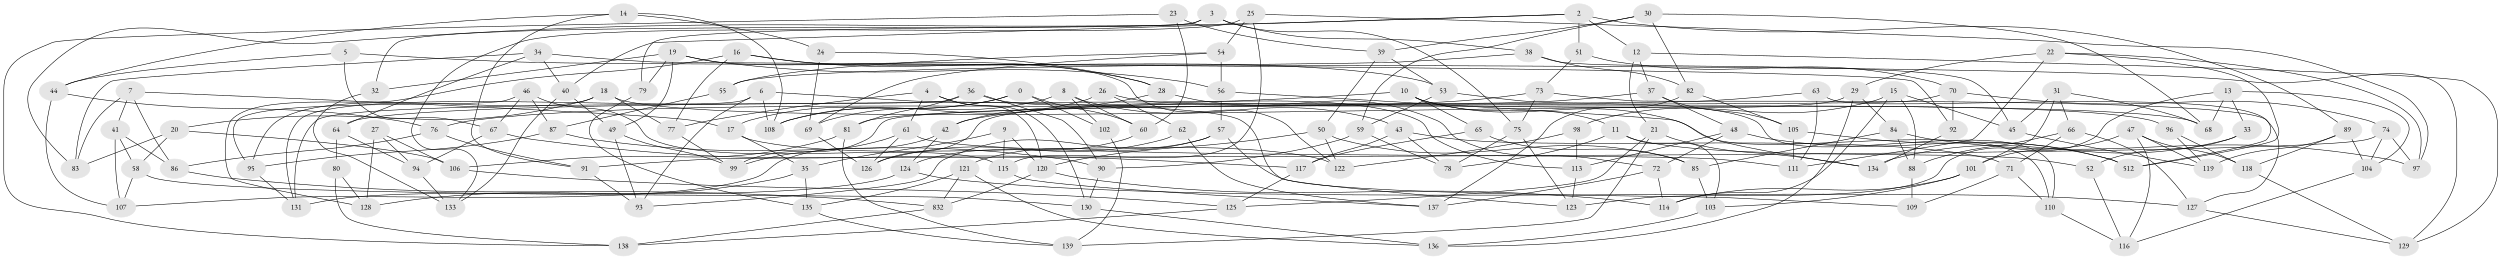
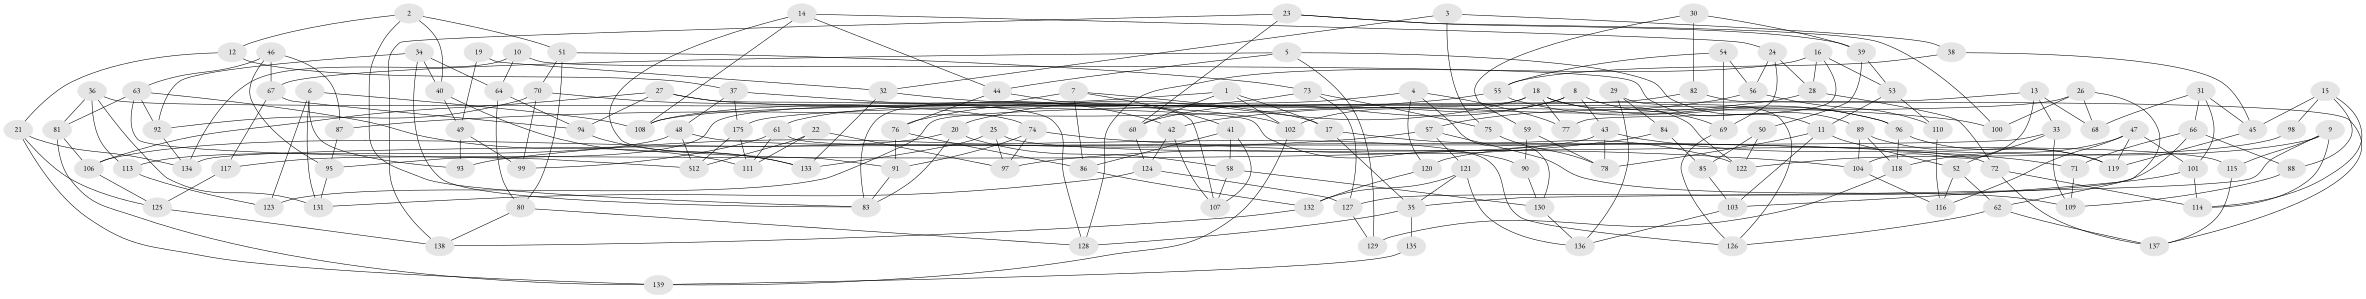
(1929, 23) -> none
(1935, 27) -> (1567, 65)
(1238, 31) -> none
(1950, 64) -> none
(2167, 67) -> none
(1052, 70) -> (1763, 72)
(1611, 70) -> none
(1121, 81) -> (1681, 119)
(643, 91) -> none
(1020, 91) -> (1227, 91)
none -> (976, 105)
none -> (147, 110)
none -> (1698, 110)
(1390, 116) -> (1845, 117)
(1479, 130) -> none
(1793, 130) -> (738, 130)
none -> (1997, 130)
none -> (555, 133)
(666, 143) -> (187, 75)
(696, 145) -> none
(1213, 145) -> none
(827, 149) -> none
(1577, 149) -> none
(1903, 149) -> none
none -> (2054, 170)
(1547, 172) -> none
(612, 188) -> (881, 188)
none -> (1977, 188)
(2030, 188) -> none
(1352, 192) -> (2301, 185)
(884, 193) -> (1439, 188)
(938, 207) -> (1309, 207)
